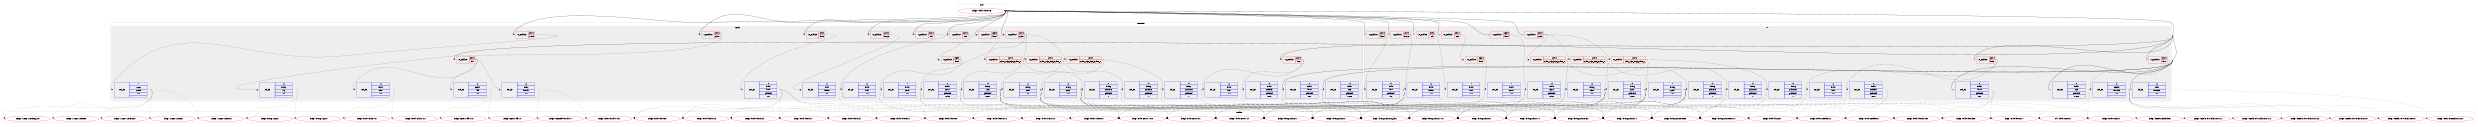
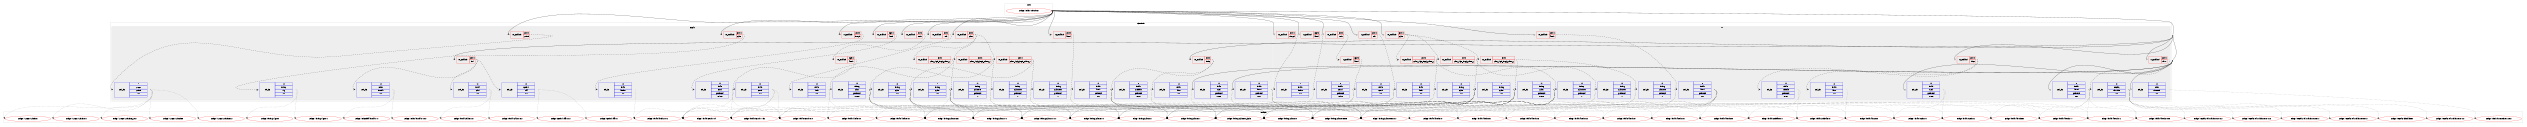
(2063, 119) -> (1917, 119)
none -> (2111, 119)
